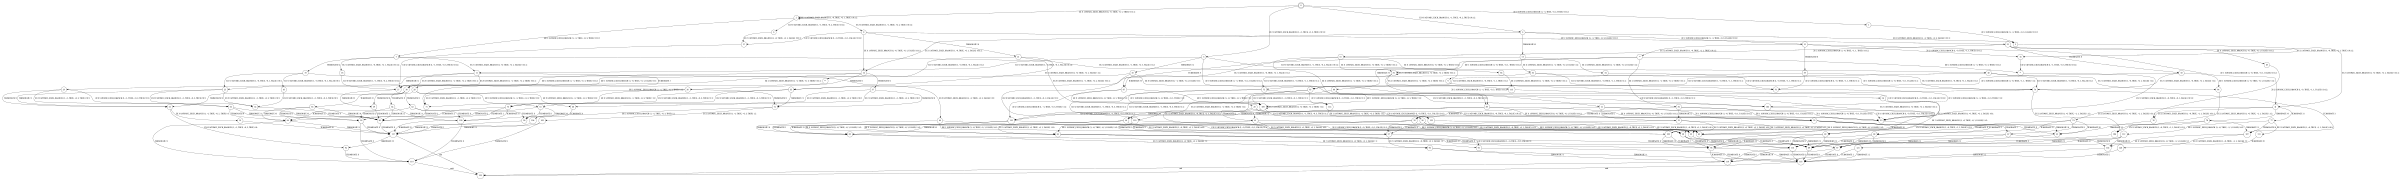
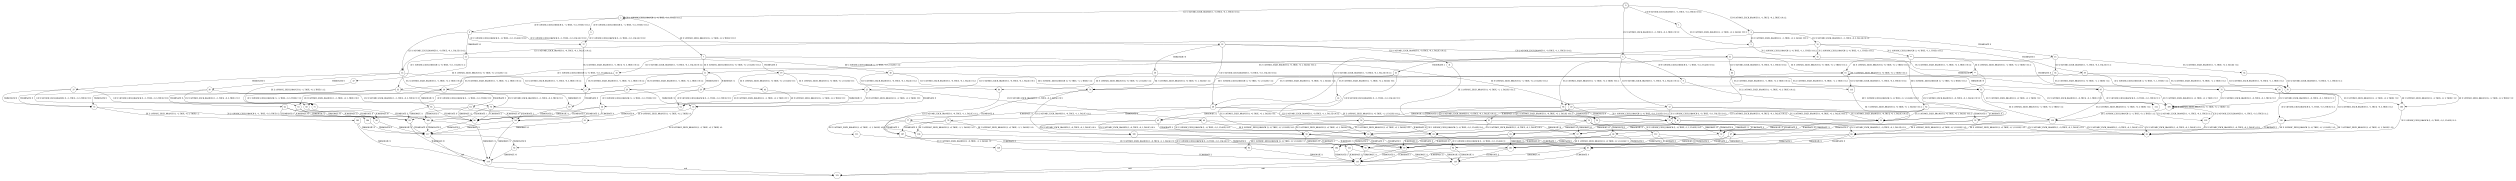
(2069, 117) -> none
